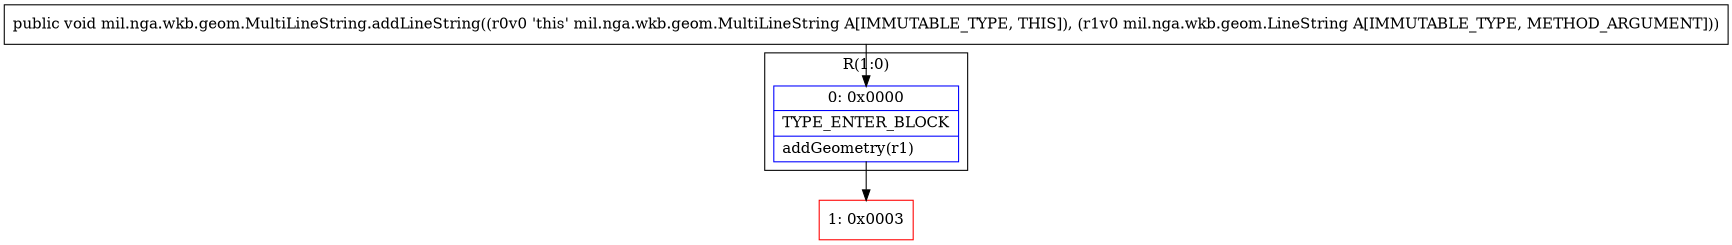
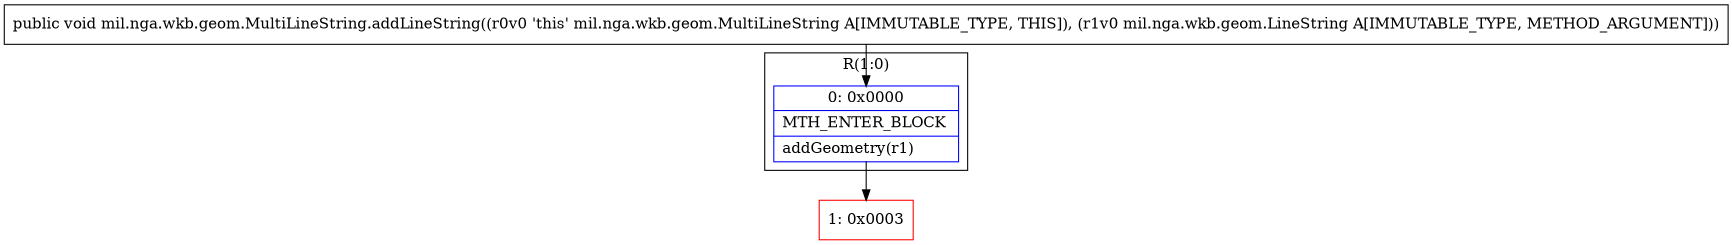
(866, 123) -> (865, 123)
